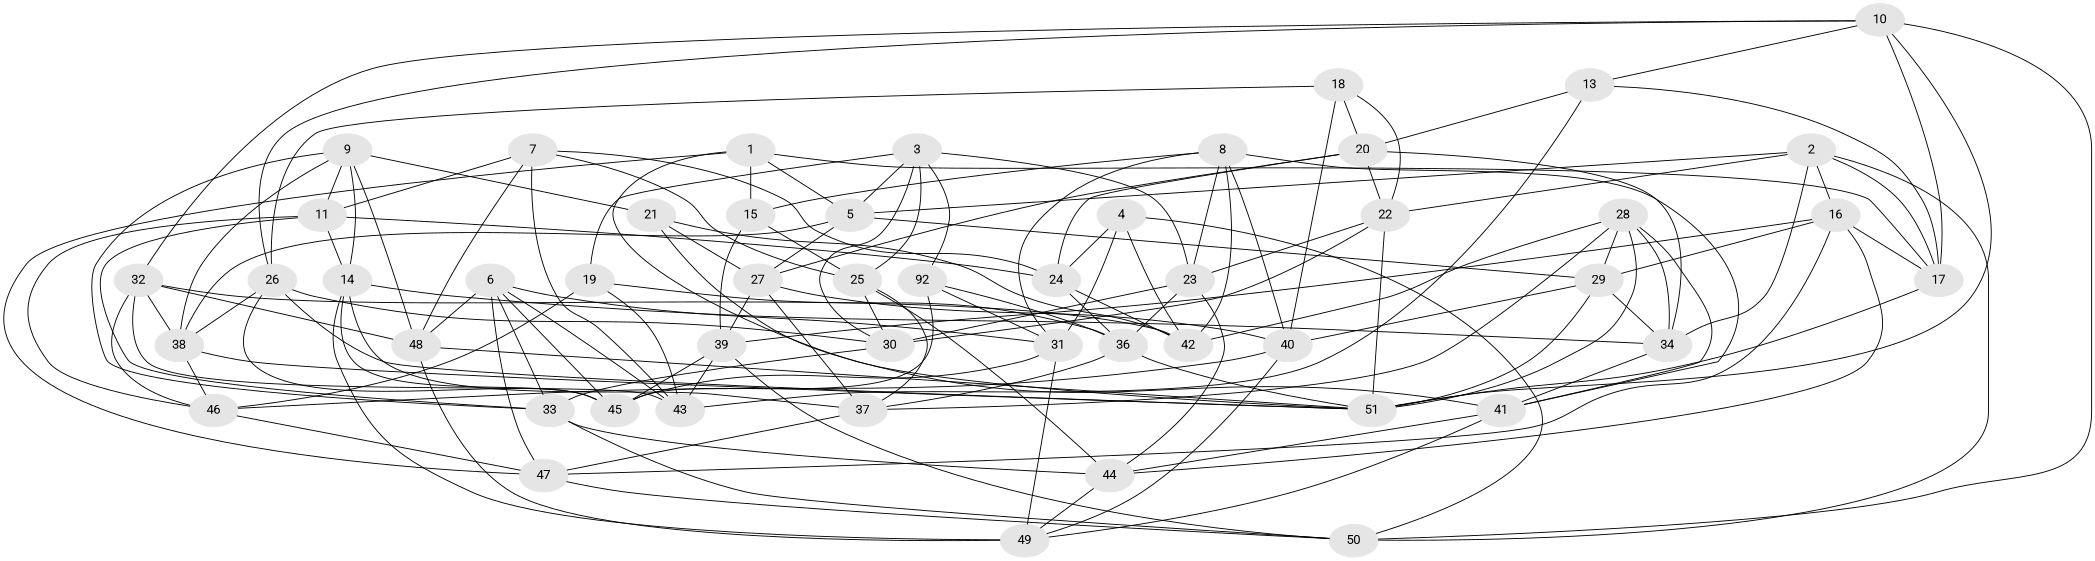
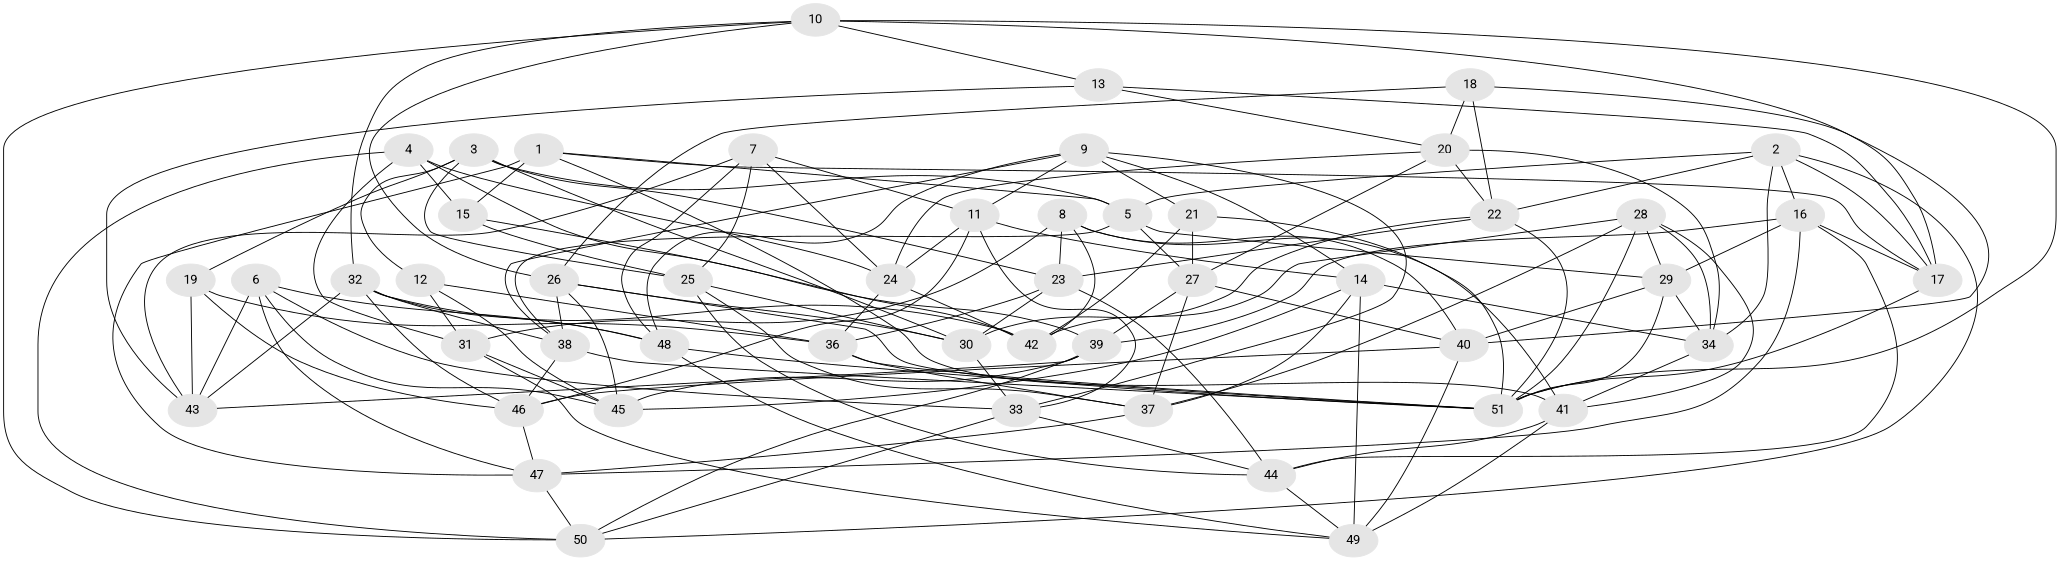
(985, 175) -> (433, 179)
(923, 280) -> (420, 280)
(773, 318) -> none
